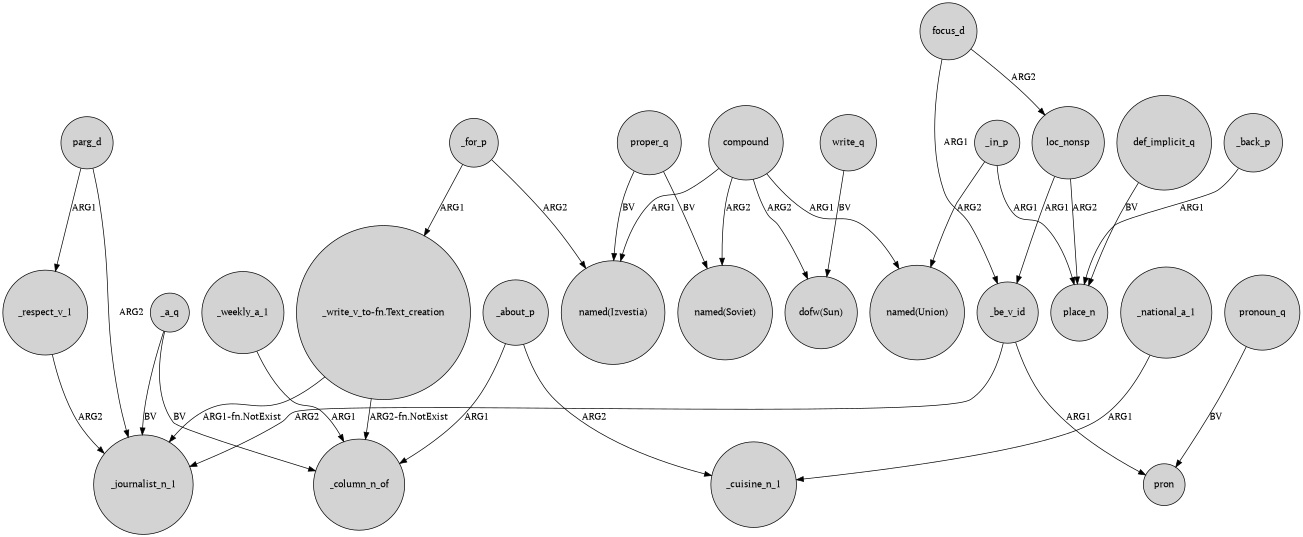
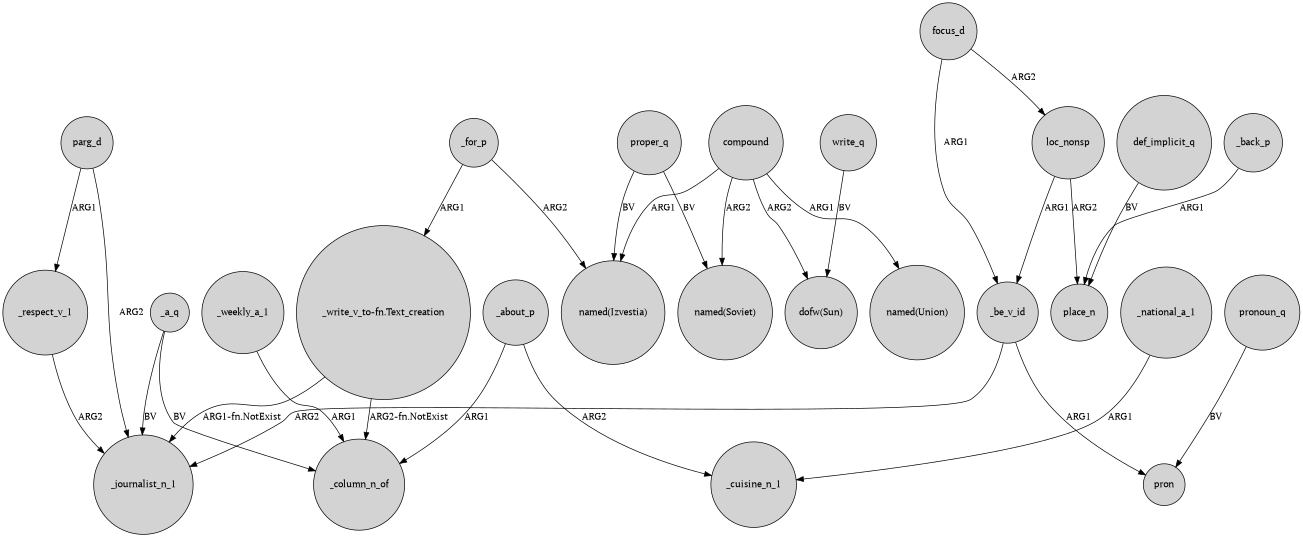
(997, 143) -> none
